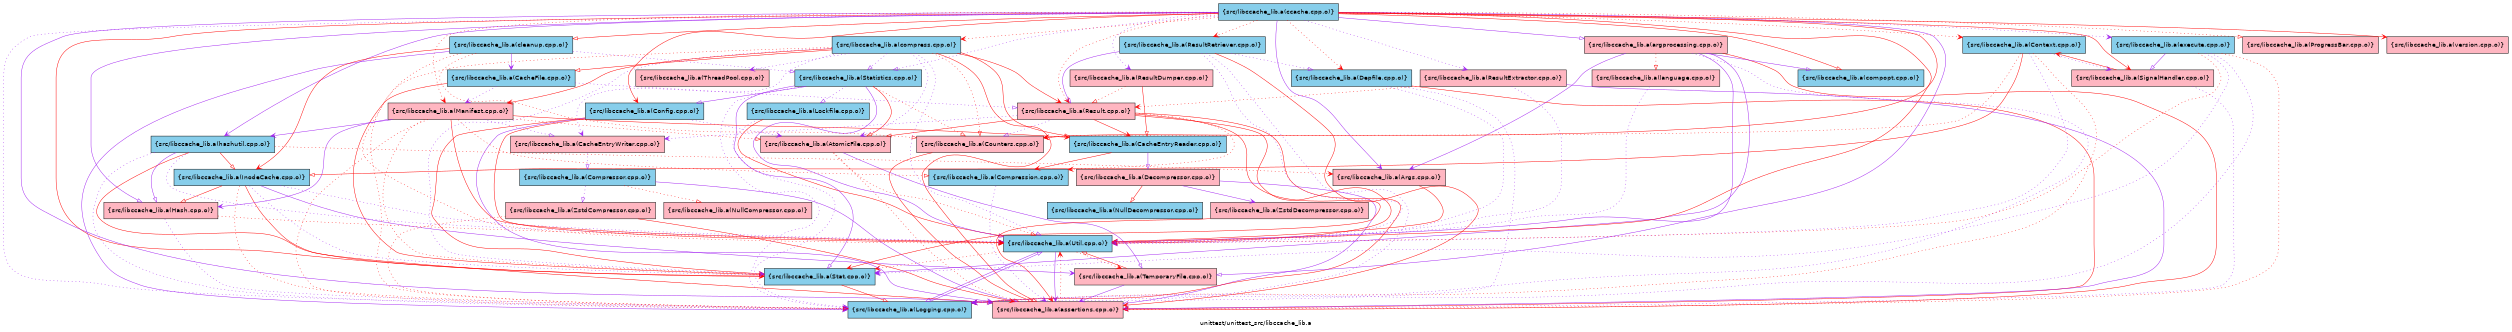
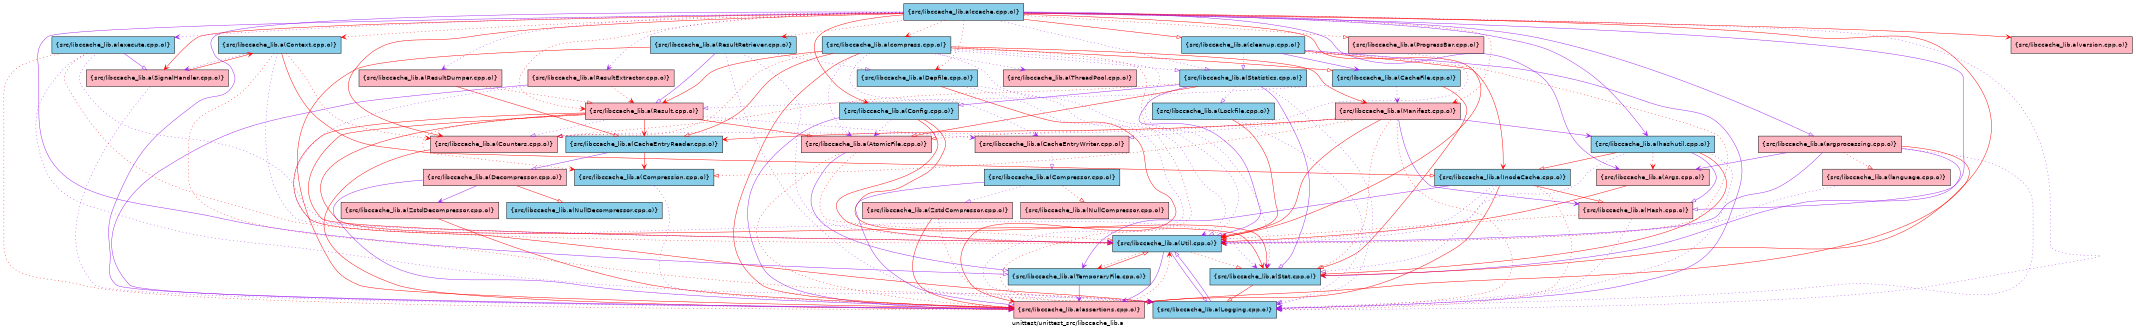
(1861, 78) -> none
(646, 128) -> (1270, 121)
(945, 259) -> (1214, 259)
(1146, 277) -> (1079, 277)
